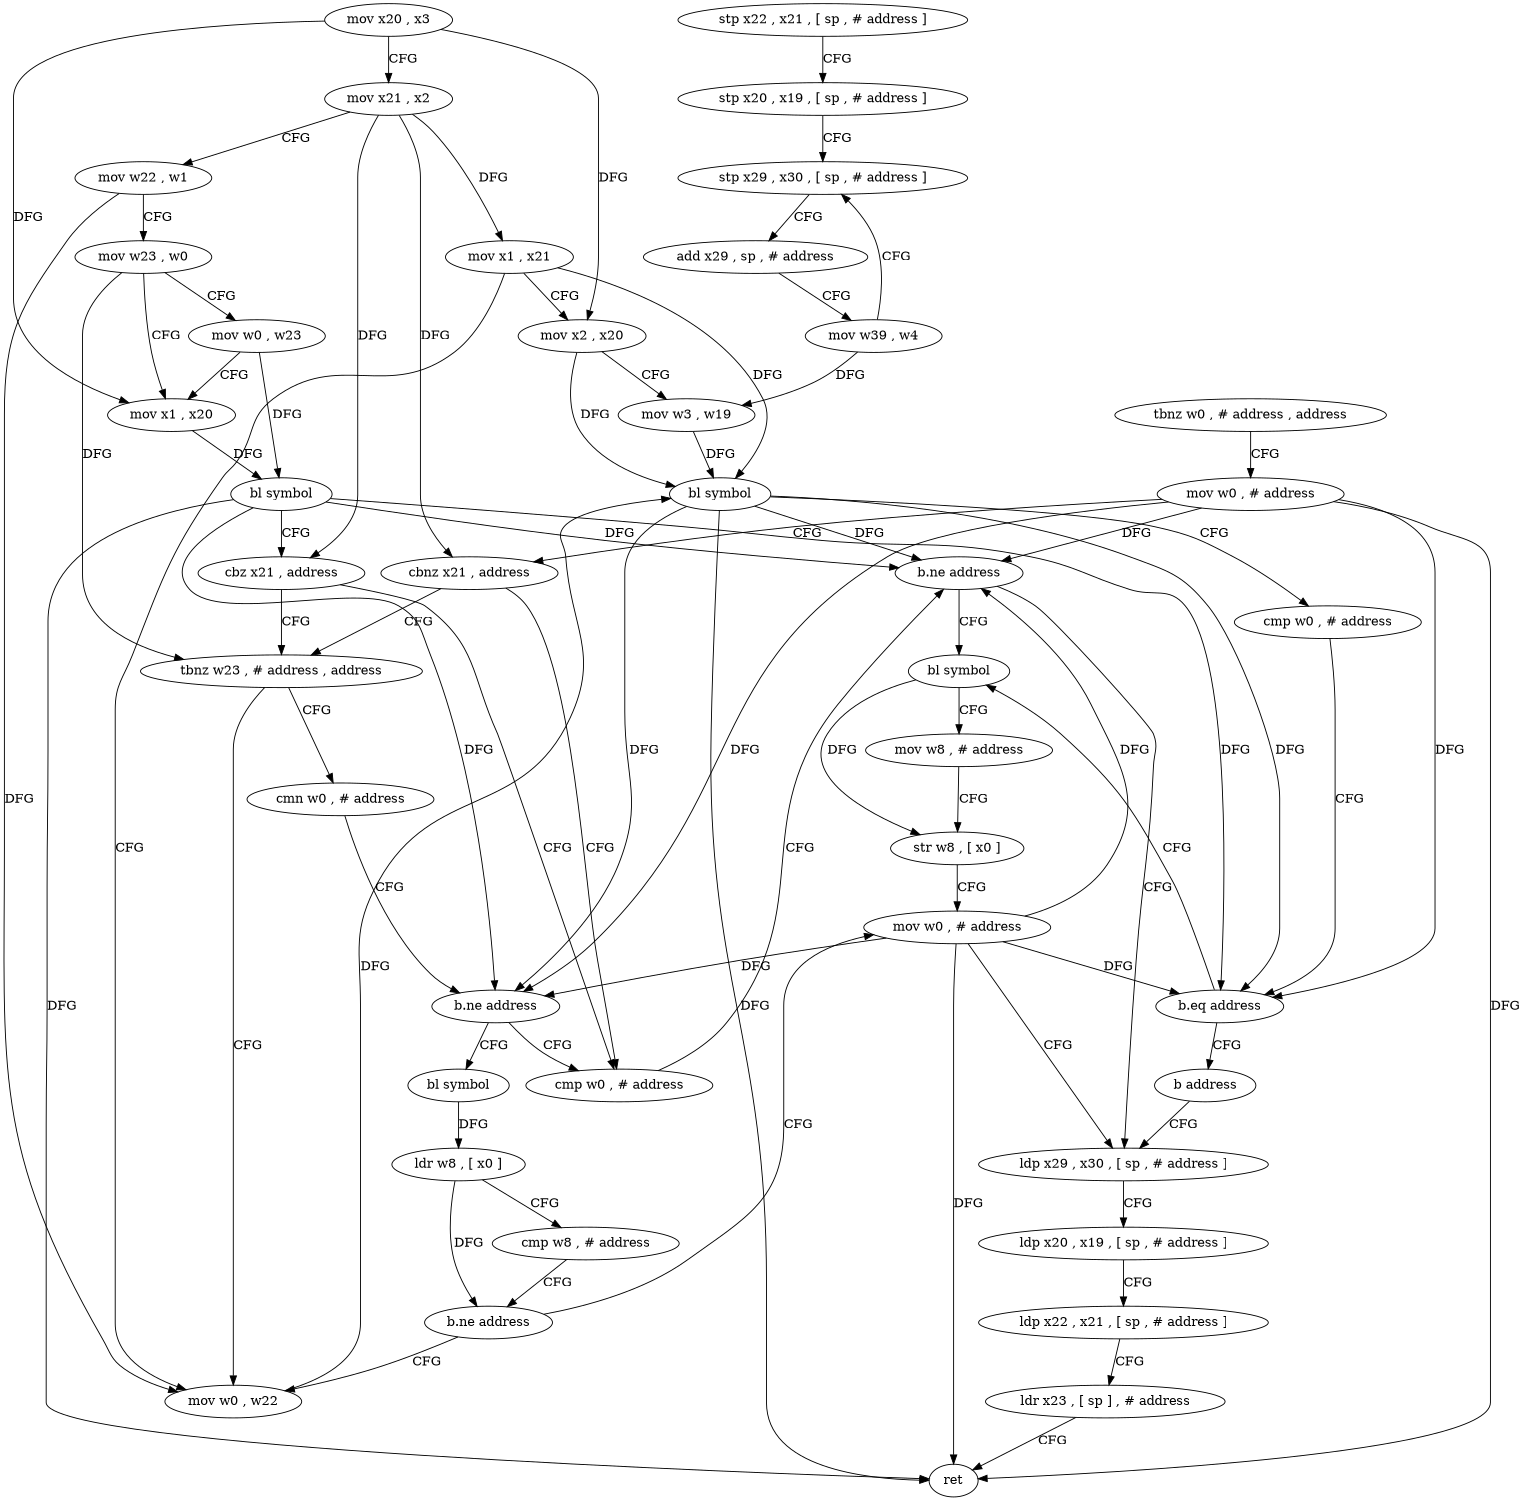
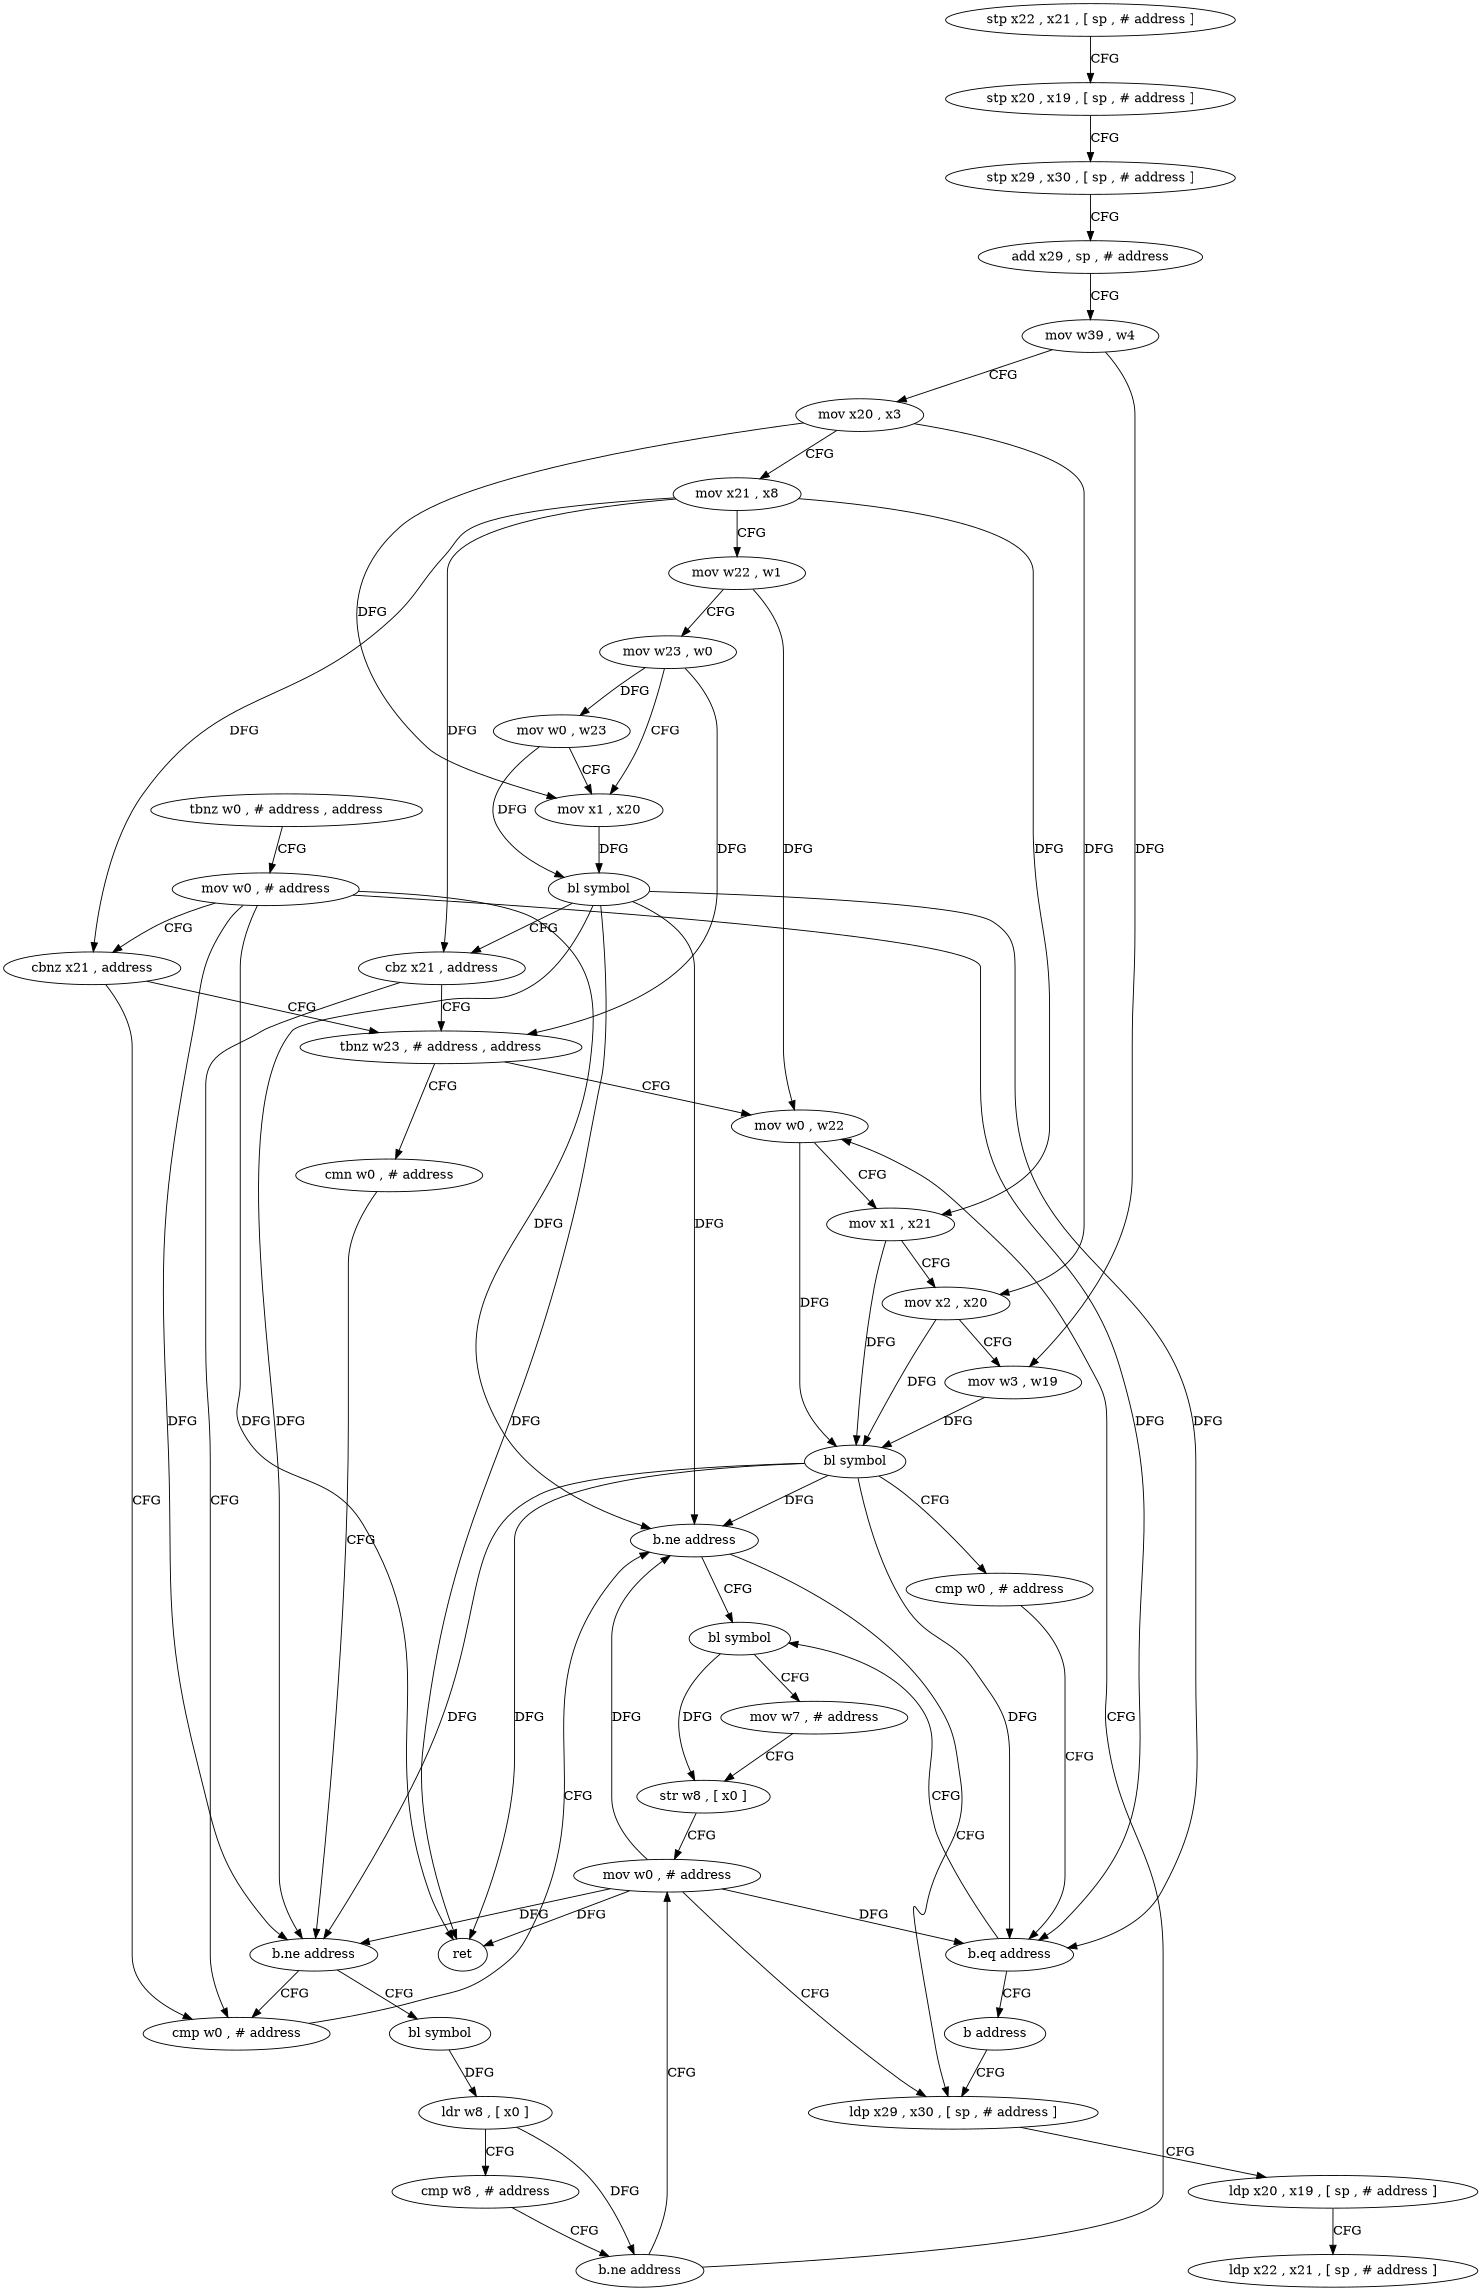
(389, 99) -> (737, 494)
(879, 256) -> (979, 374)
(221, 297) -> (635, 692)
(115, 744) -> (842, 1172)
(959, 750) -> (814, 1718)
(1105, 1402) -> none
